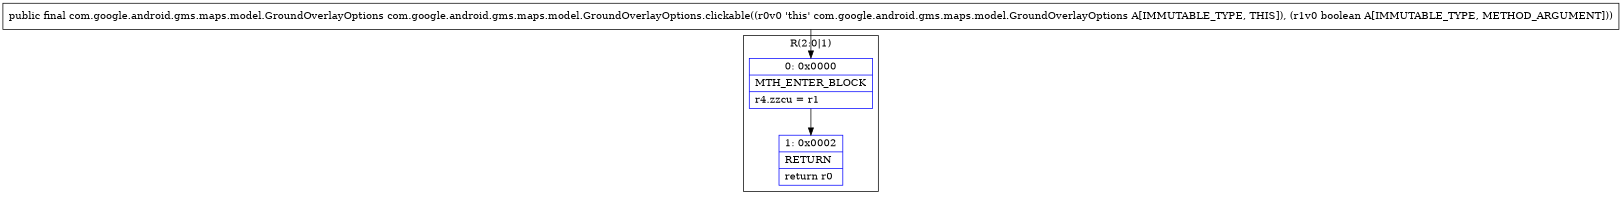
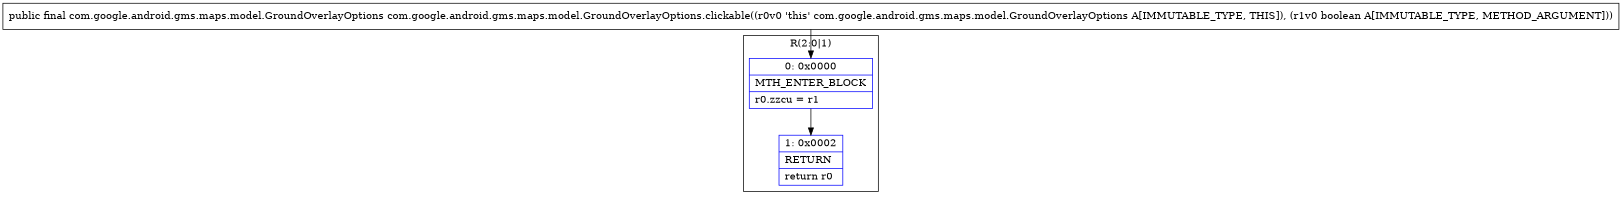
(787, 100) -> (787, 100)
